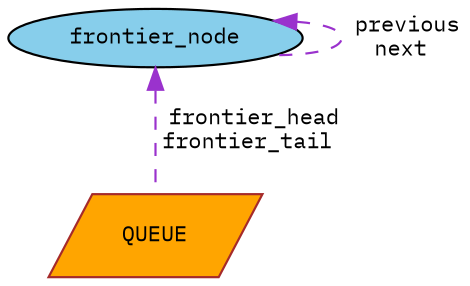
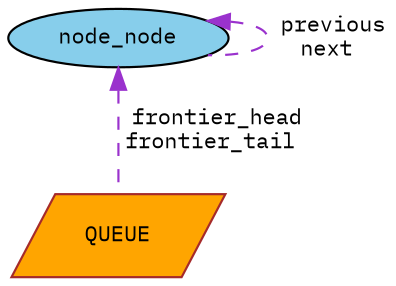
(155, 38) -> (118, 38)
